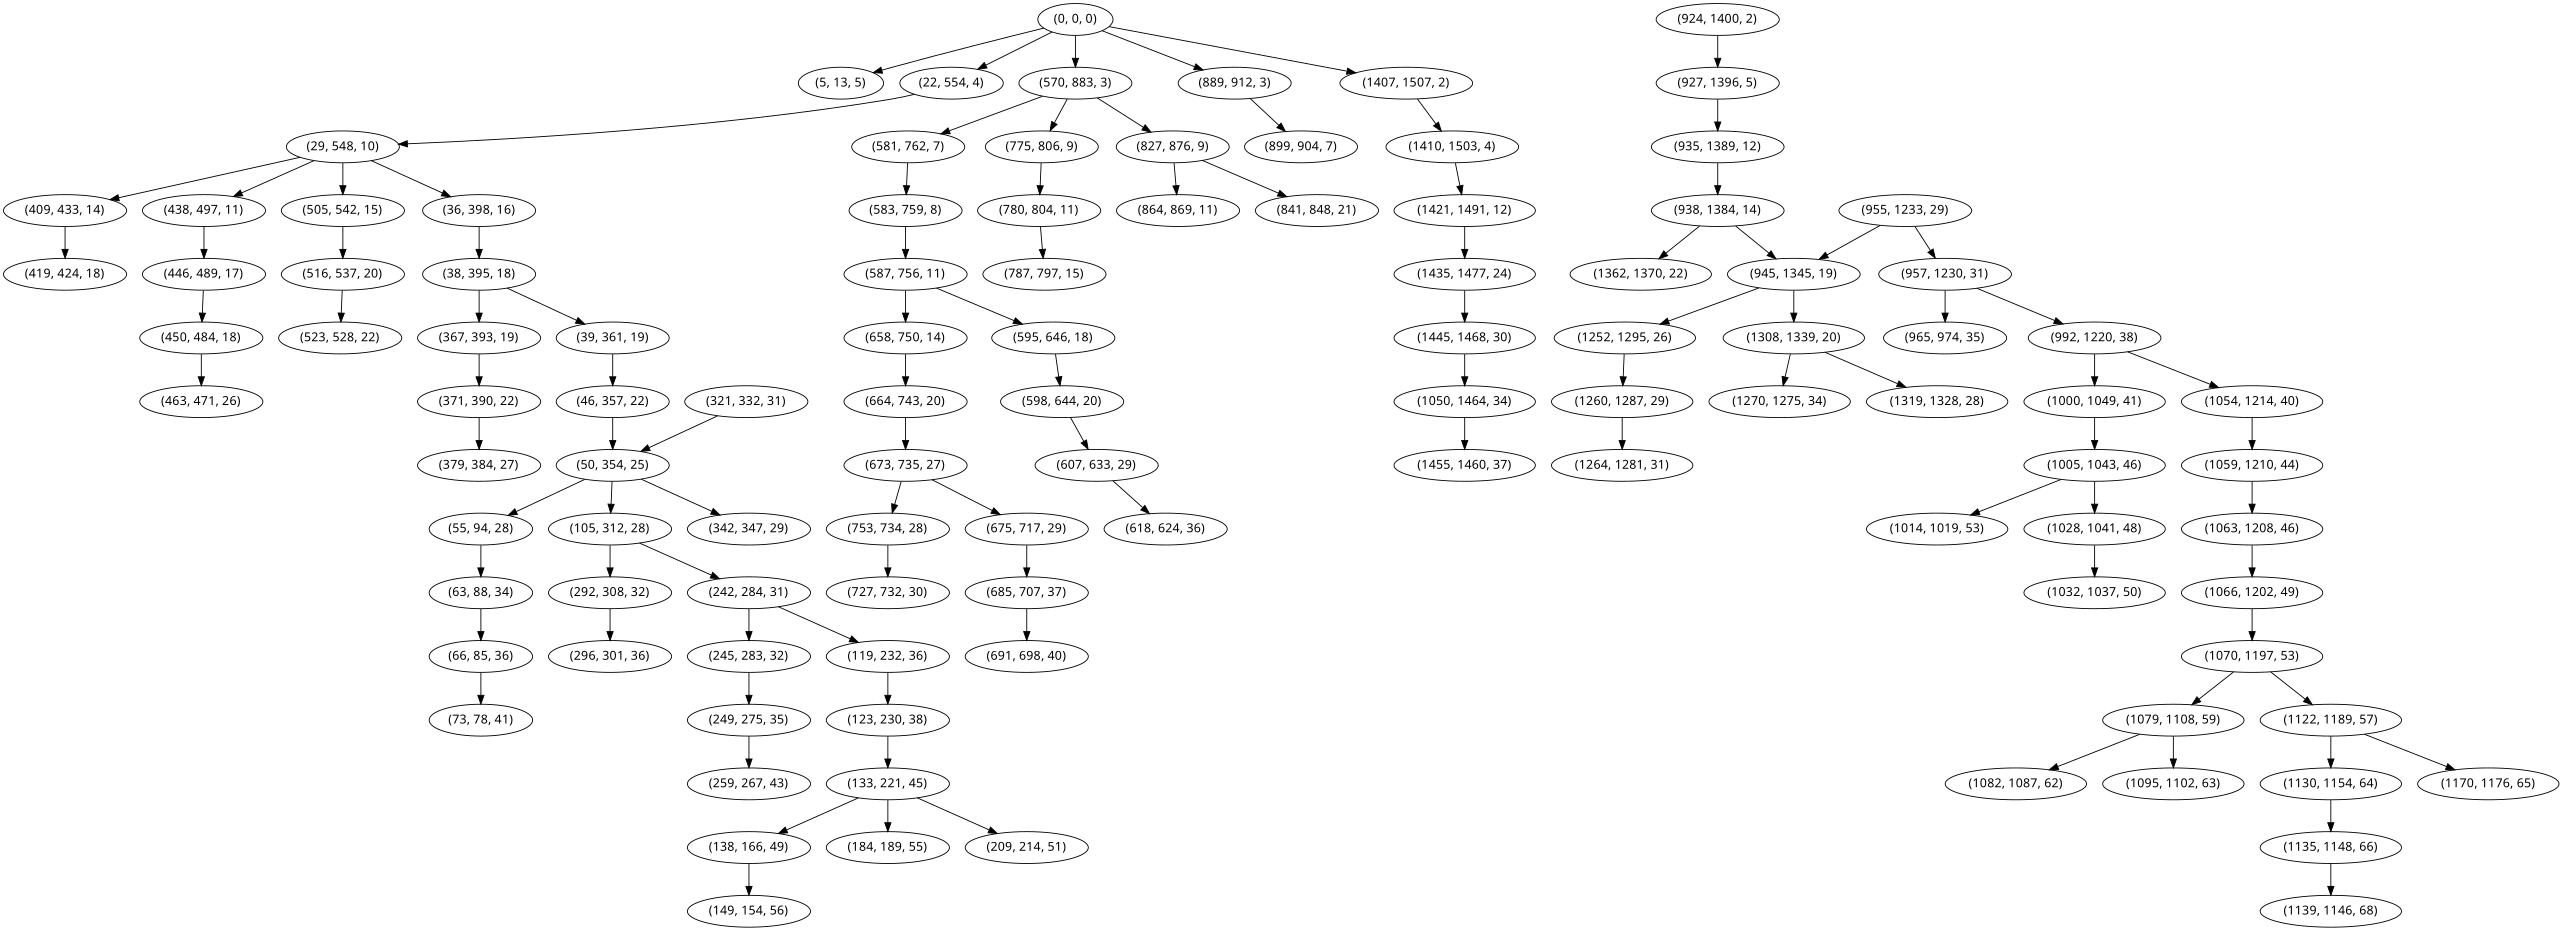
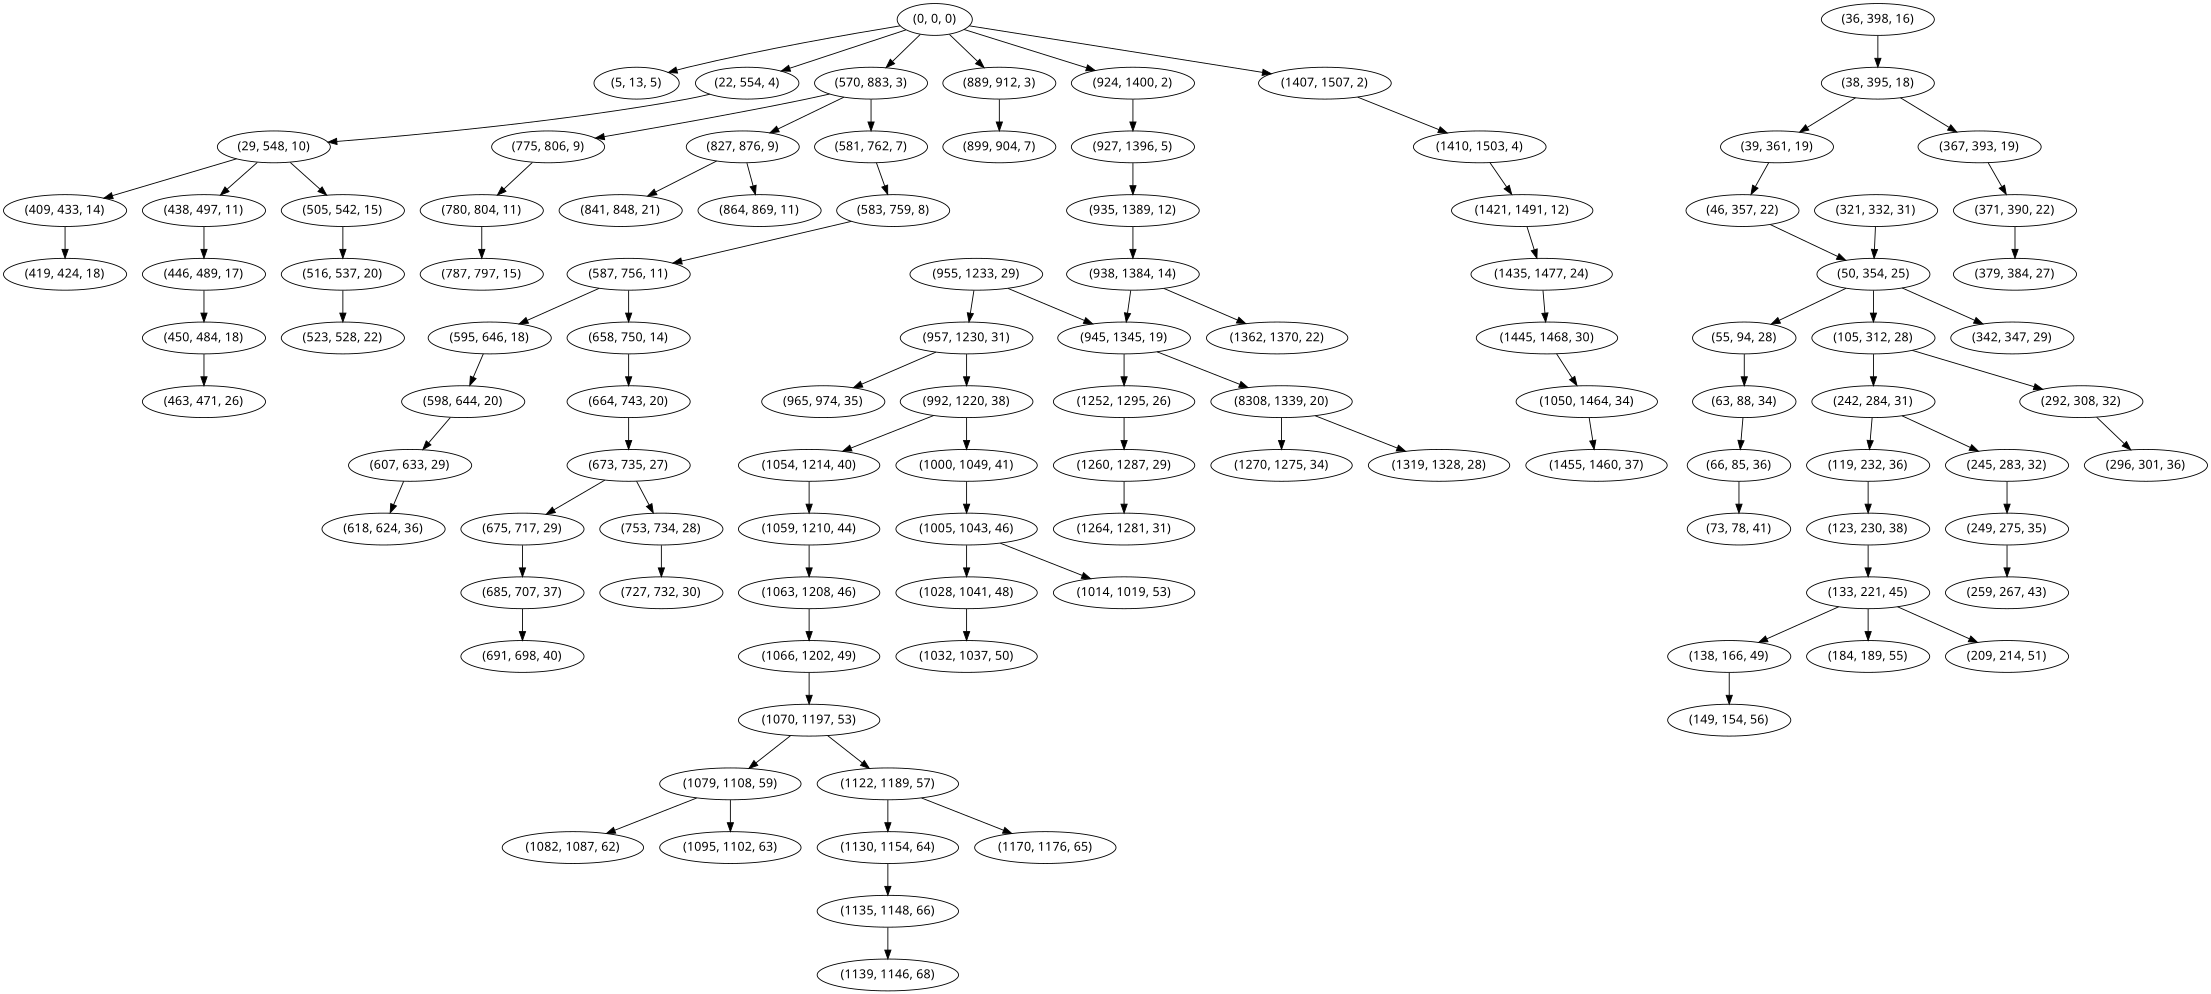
none -> (1025, 49)
(407, 177) -> none
(1794, 338) -> (1282, 402)
